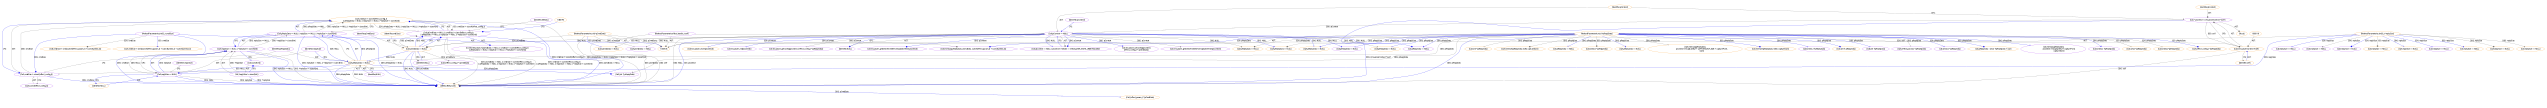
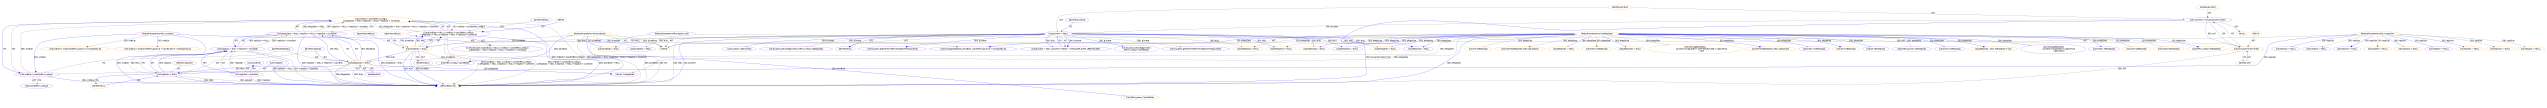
(701, 49) -> none
(246, 56) -> (203, 65)
none -> (526, 58)
none -> (276, 63)
(790, 92) -> (848, 71)
